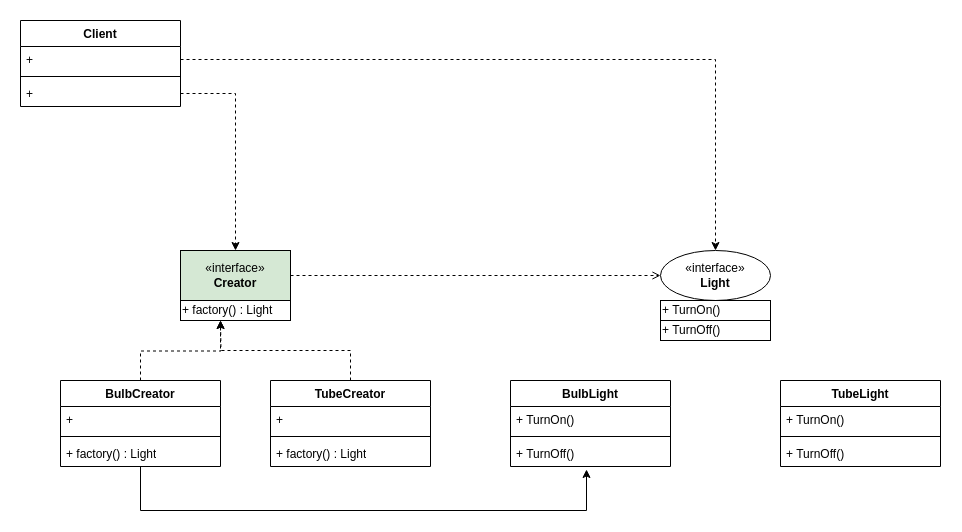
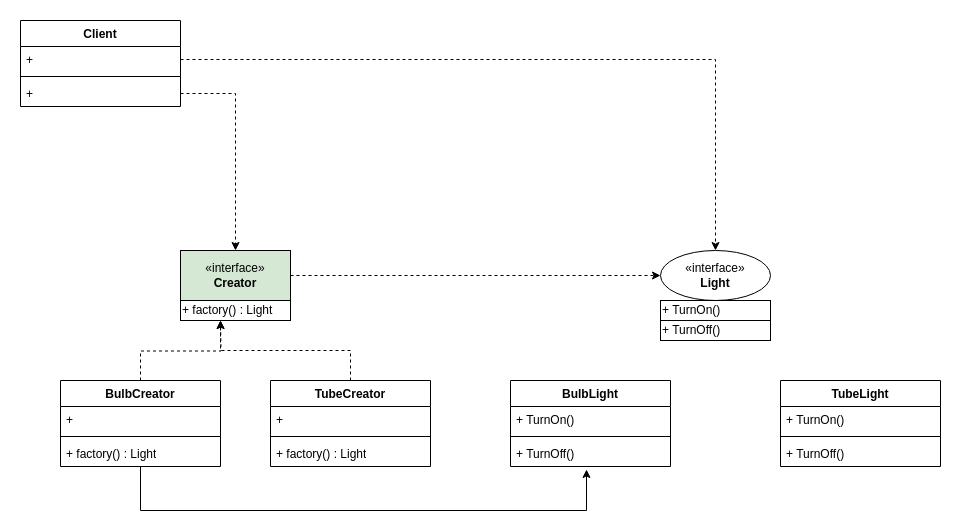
(654, 276) -> (652, 276)
